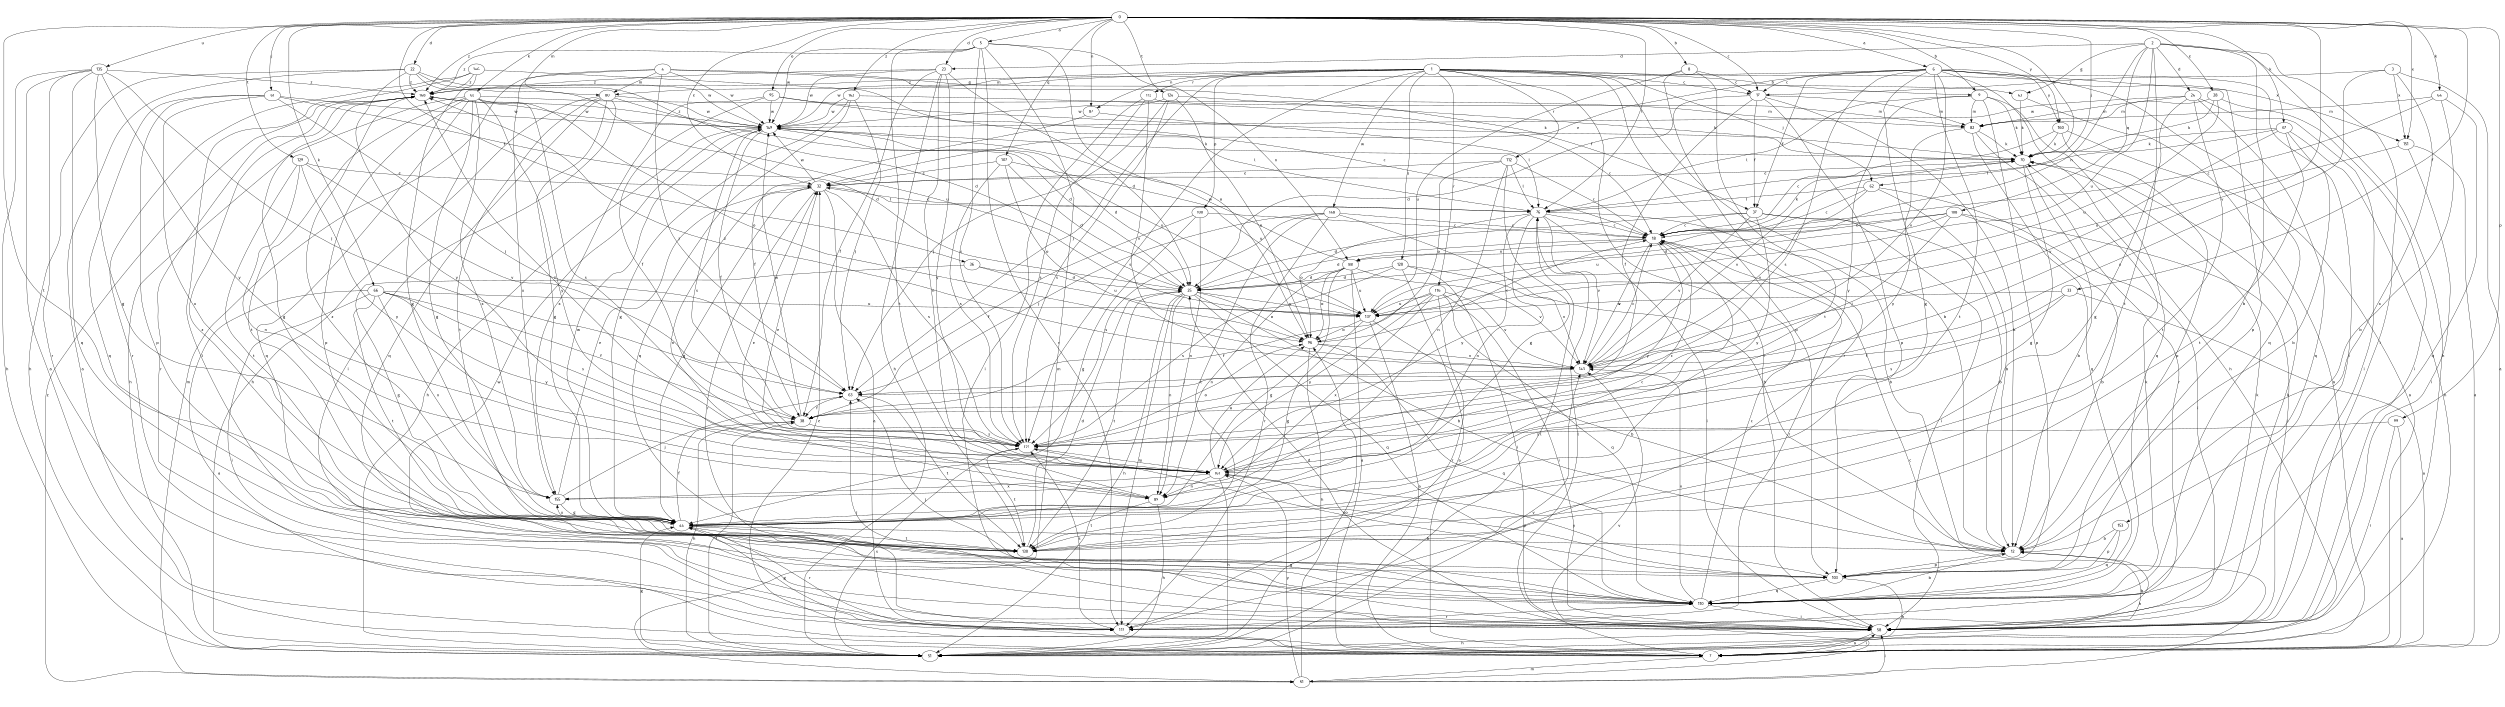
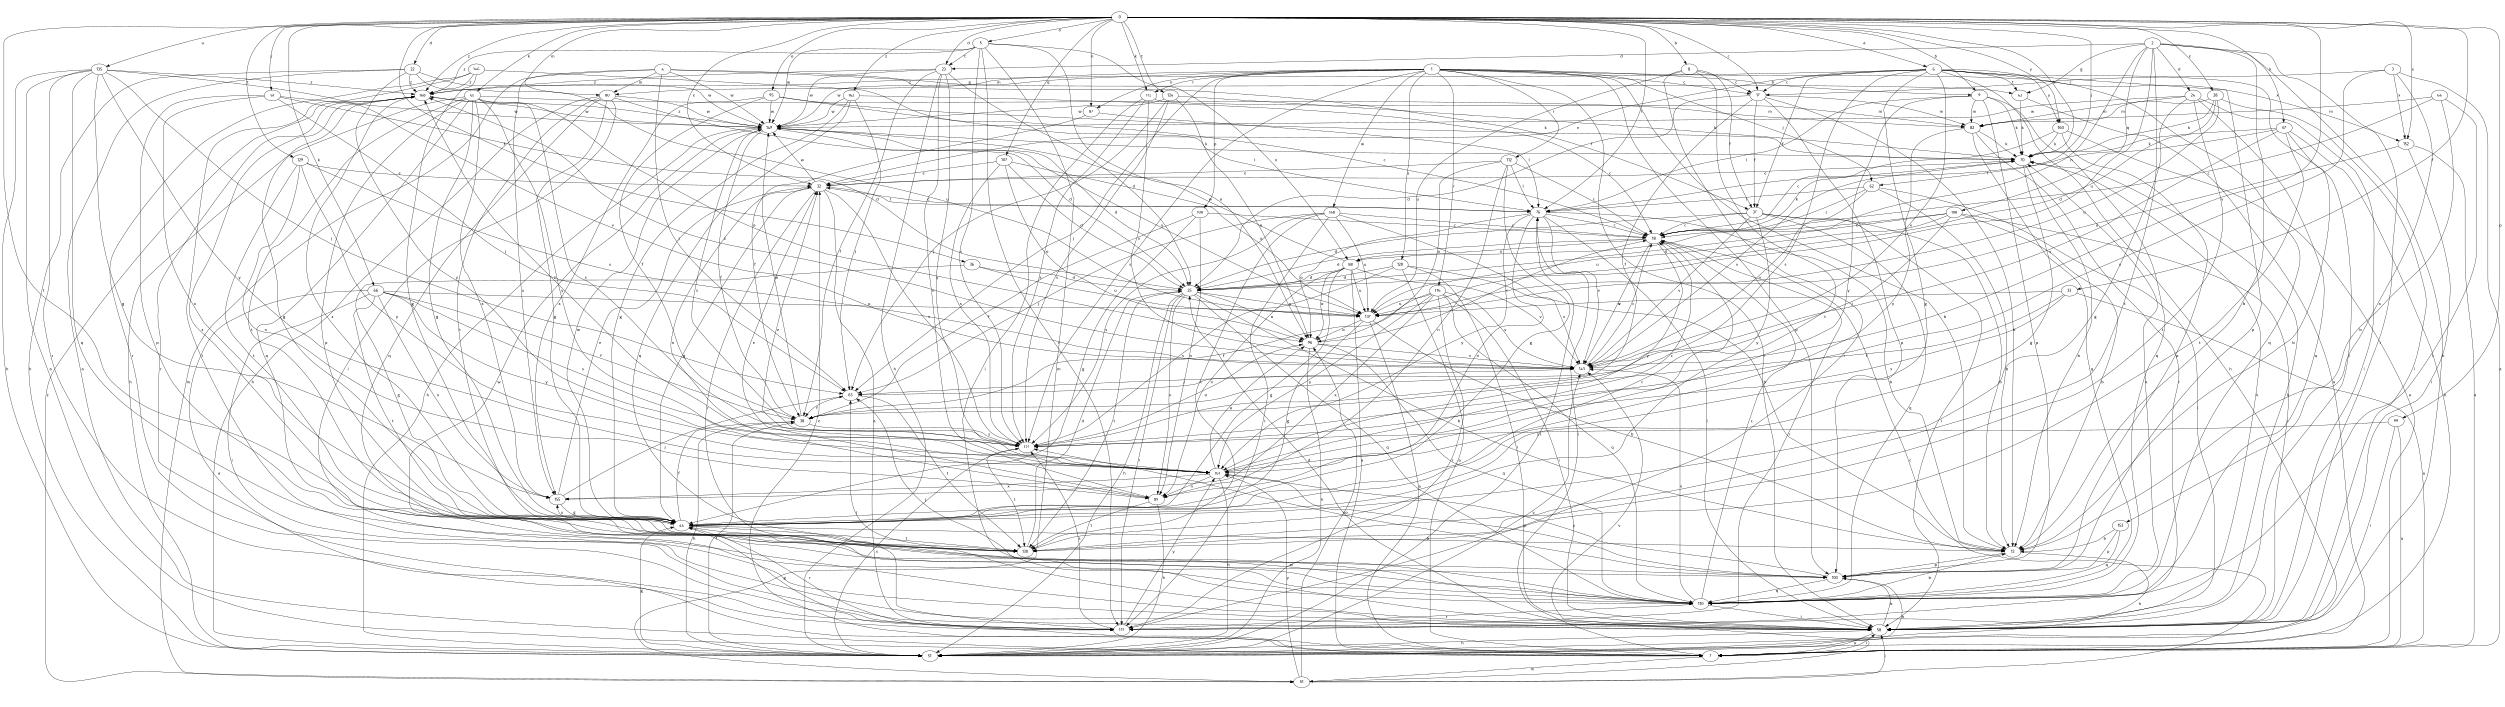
(1805, 19) -> (1134, 55)
none -> (1730, 130)
(2406, 144) -> (2406, 144)
(805, 153) -> (1701, 259)
none -> (1362, 262)
(896, 275) -> (964, 55)
(570, 288) -> (930, 317)
none -> (824, 289)
(2433, 356) -> (2433, 356)
(1121, 460) -> (1169, 553)
(1673, 460) -> (1980, 74)
(734, 545) -> (1898, 424)
(1291, 565) -> (1291, 565)
(2091, 621) -> (1885, 588)
